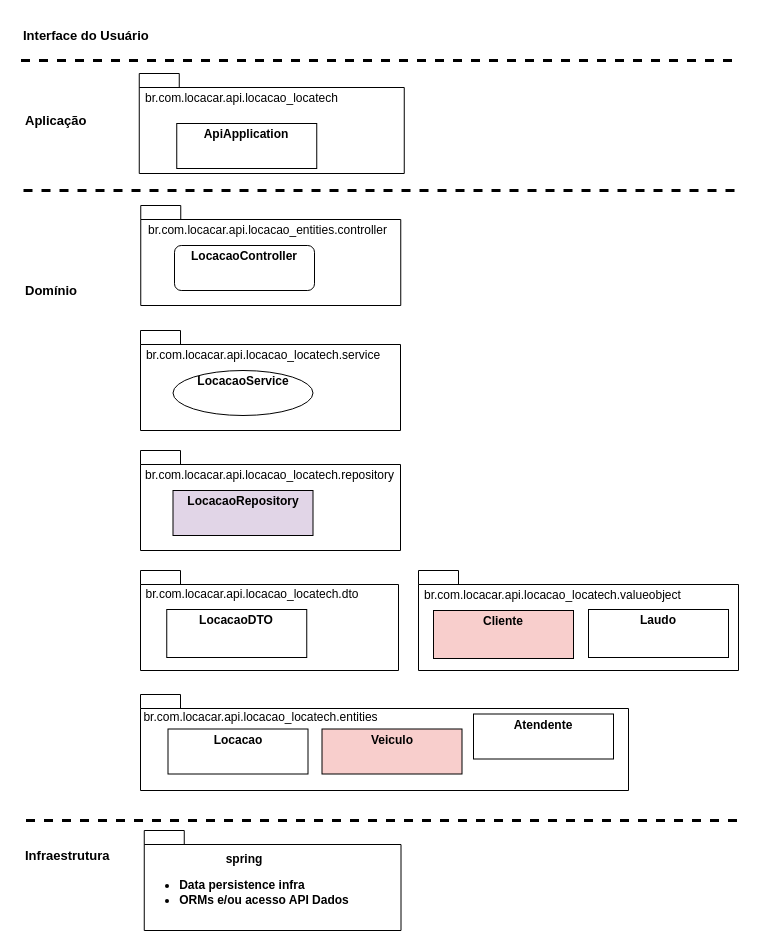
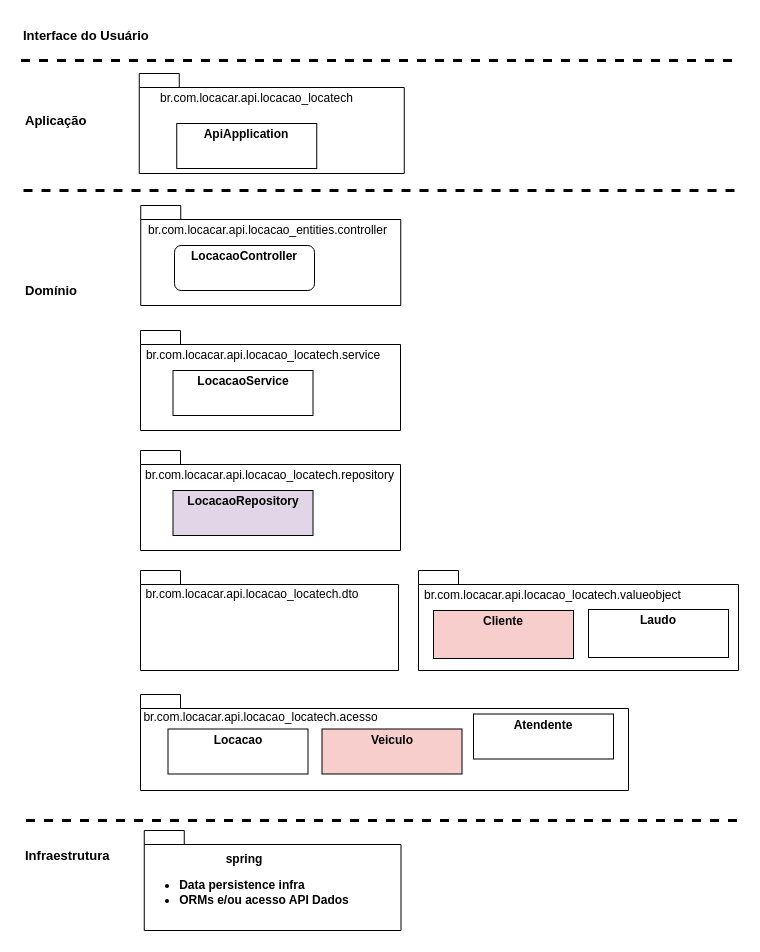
(242, 99) -> (257, 99)
(243, 393) -> (243, 393)
(237, 634) -> none
(261, 718) -> (261, 718)
